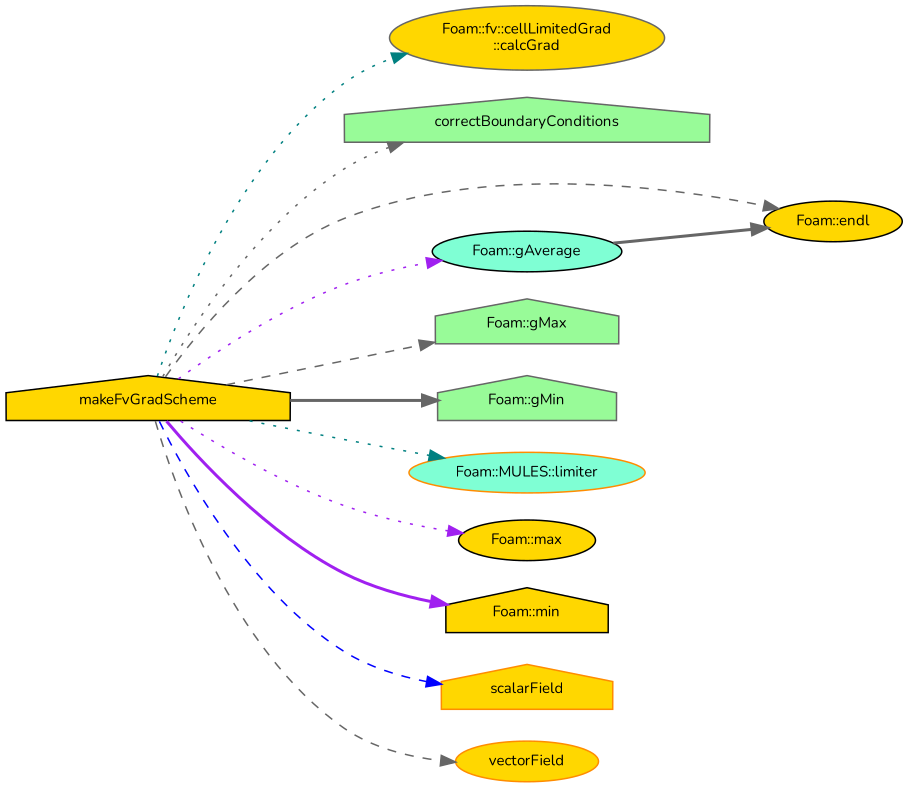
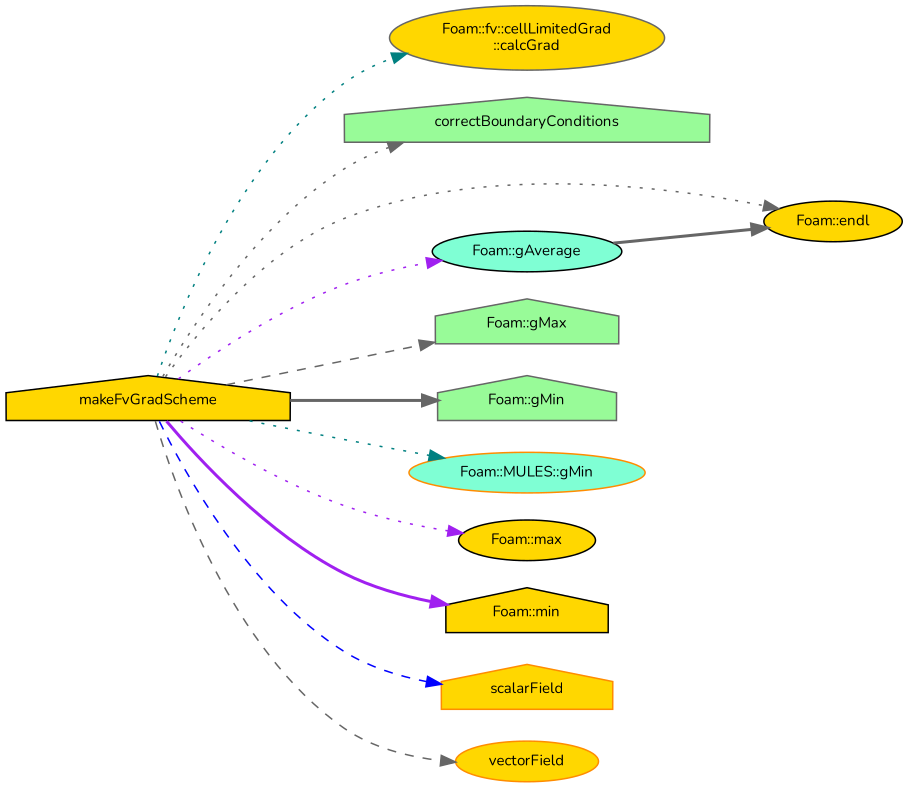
(433, 195) -> (433, 195)
(527, 473) -> (527, 473)
